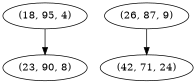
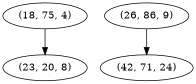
(45, 16) -> (45, 16)
(147, 16) -> (147, 16)
(45, 68) -> (45, 68)
